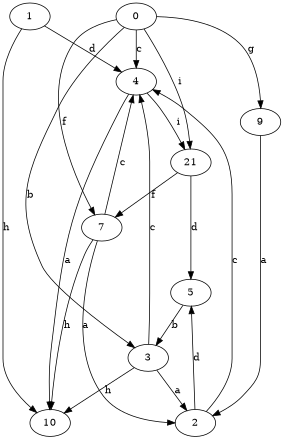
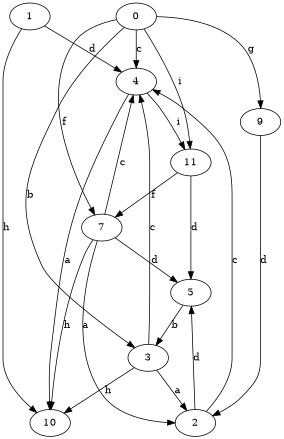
(191, 162) -> (191, 162)
none -> (143, 258)
(264, 260) -> (264, 260)
